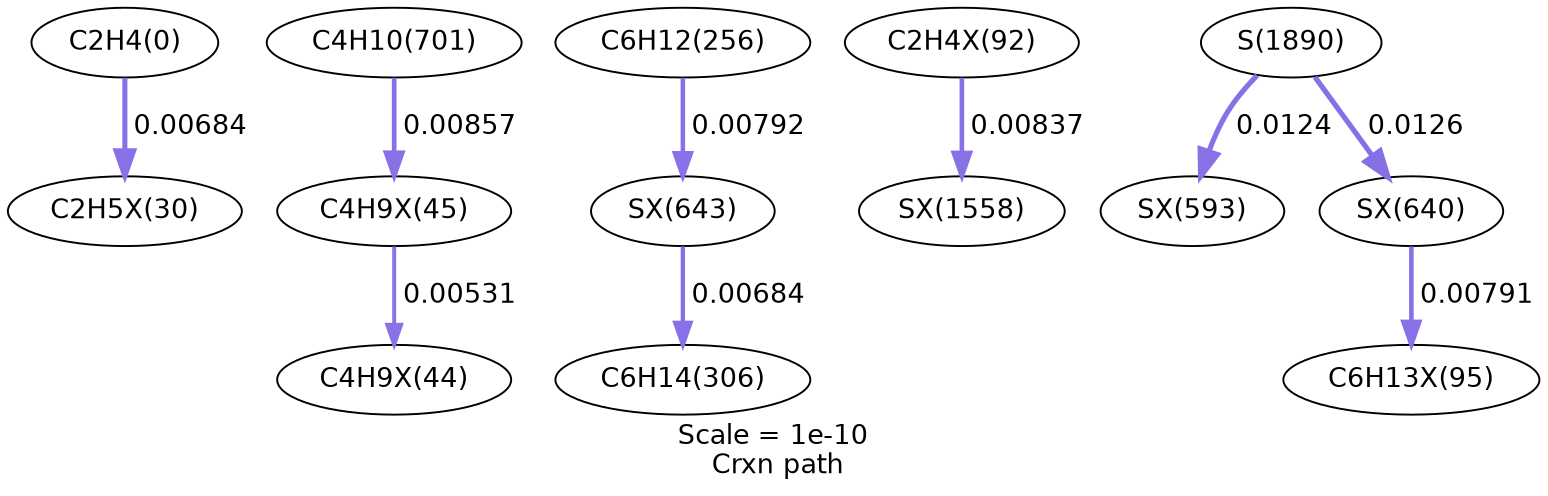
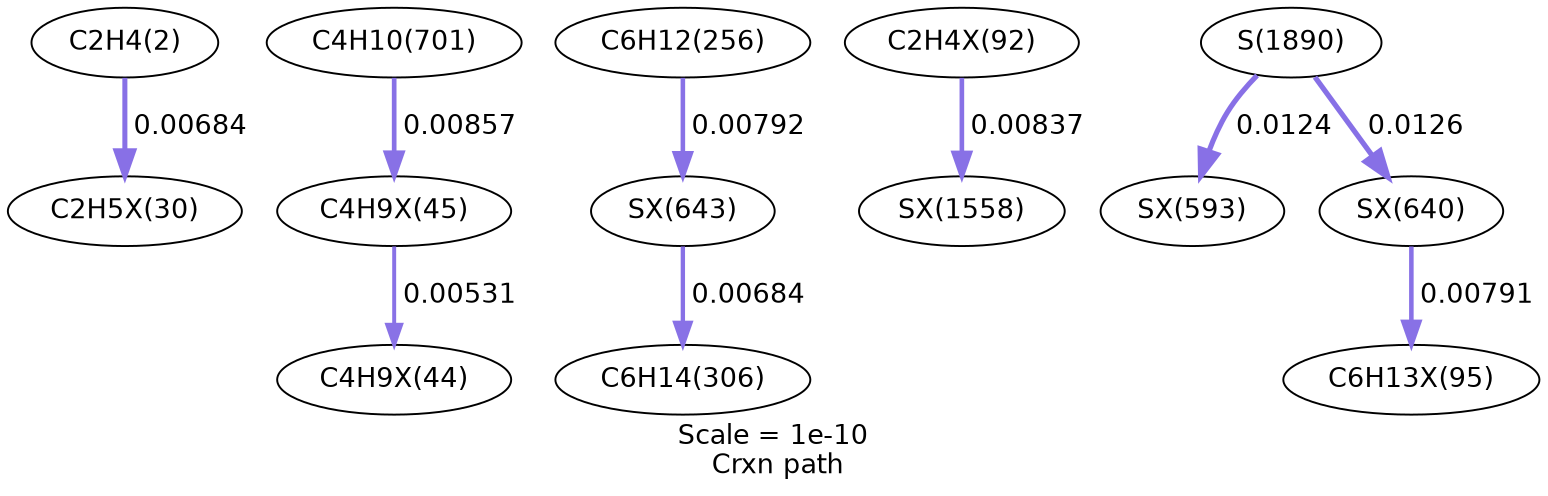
(125, 43) -> (125, 43)
